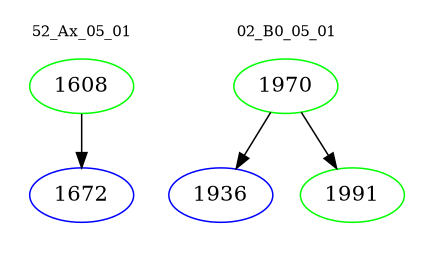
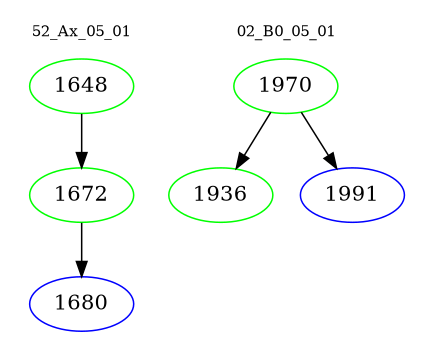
(82, 86) -> (82, 86)
(82, 195) -> (82, 195)
(221, 195) -> (221, 195)
(352, 195) -> (352, 195)
none -> (82, 304)
